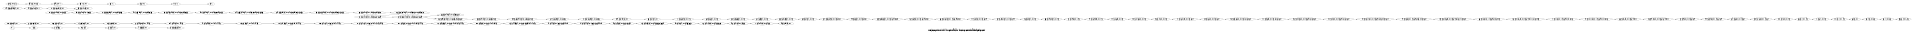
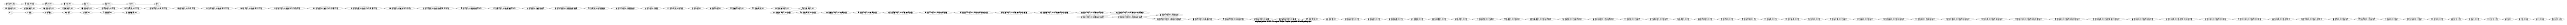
none -> (716, 8)
